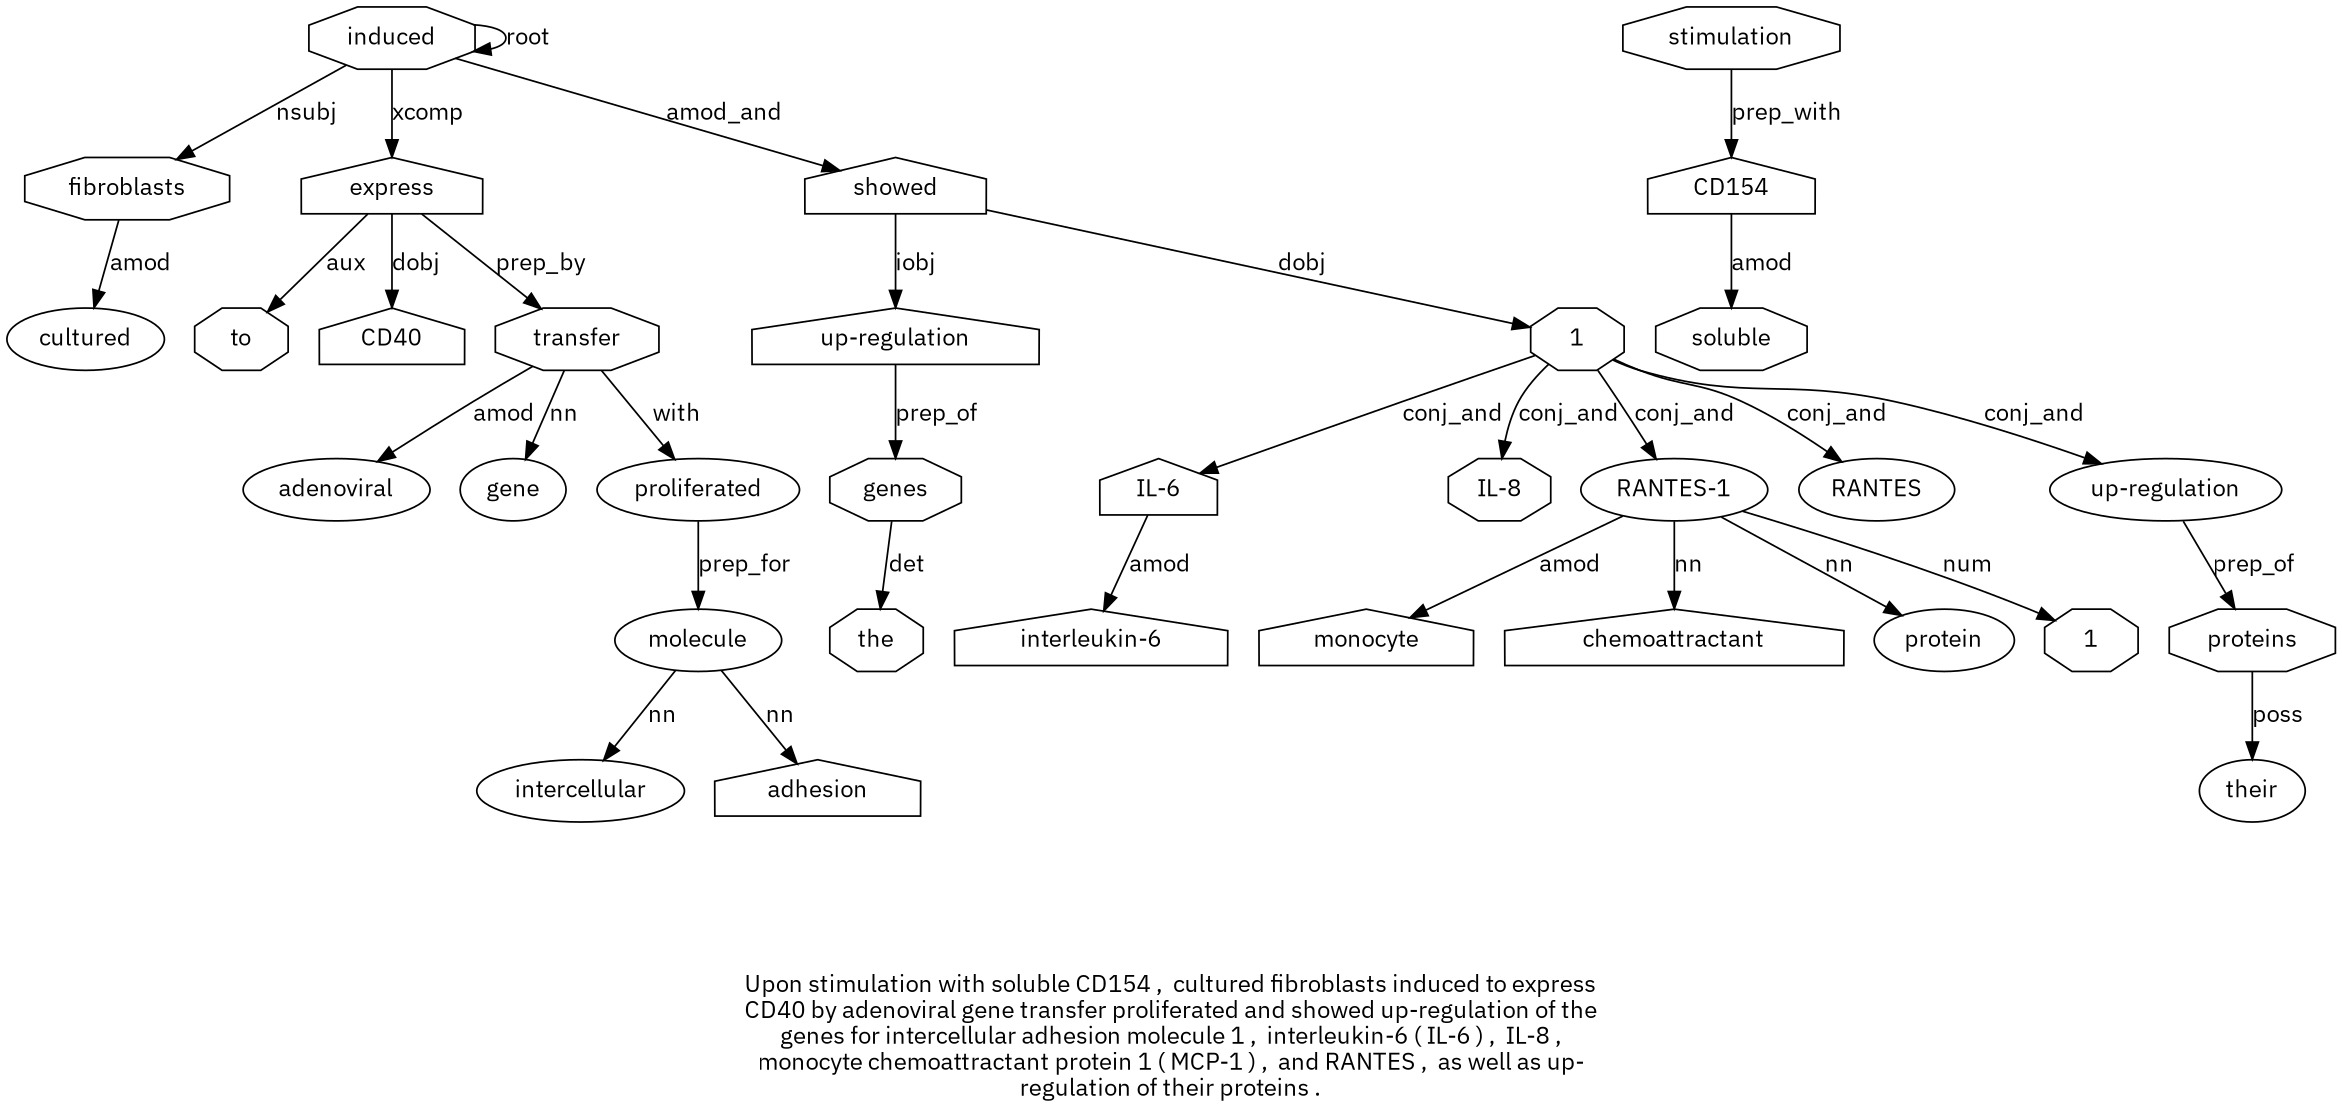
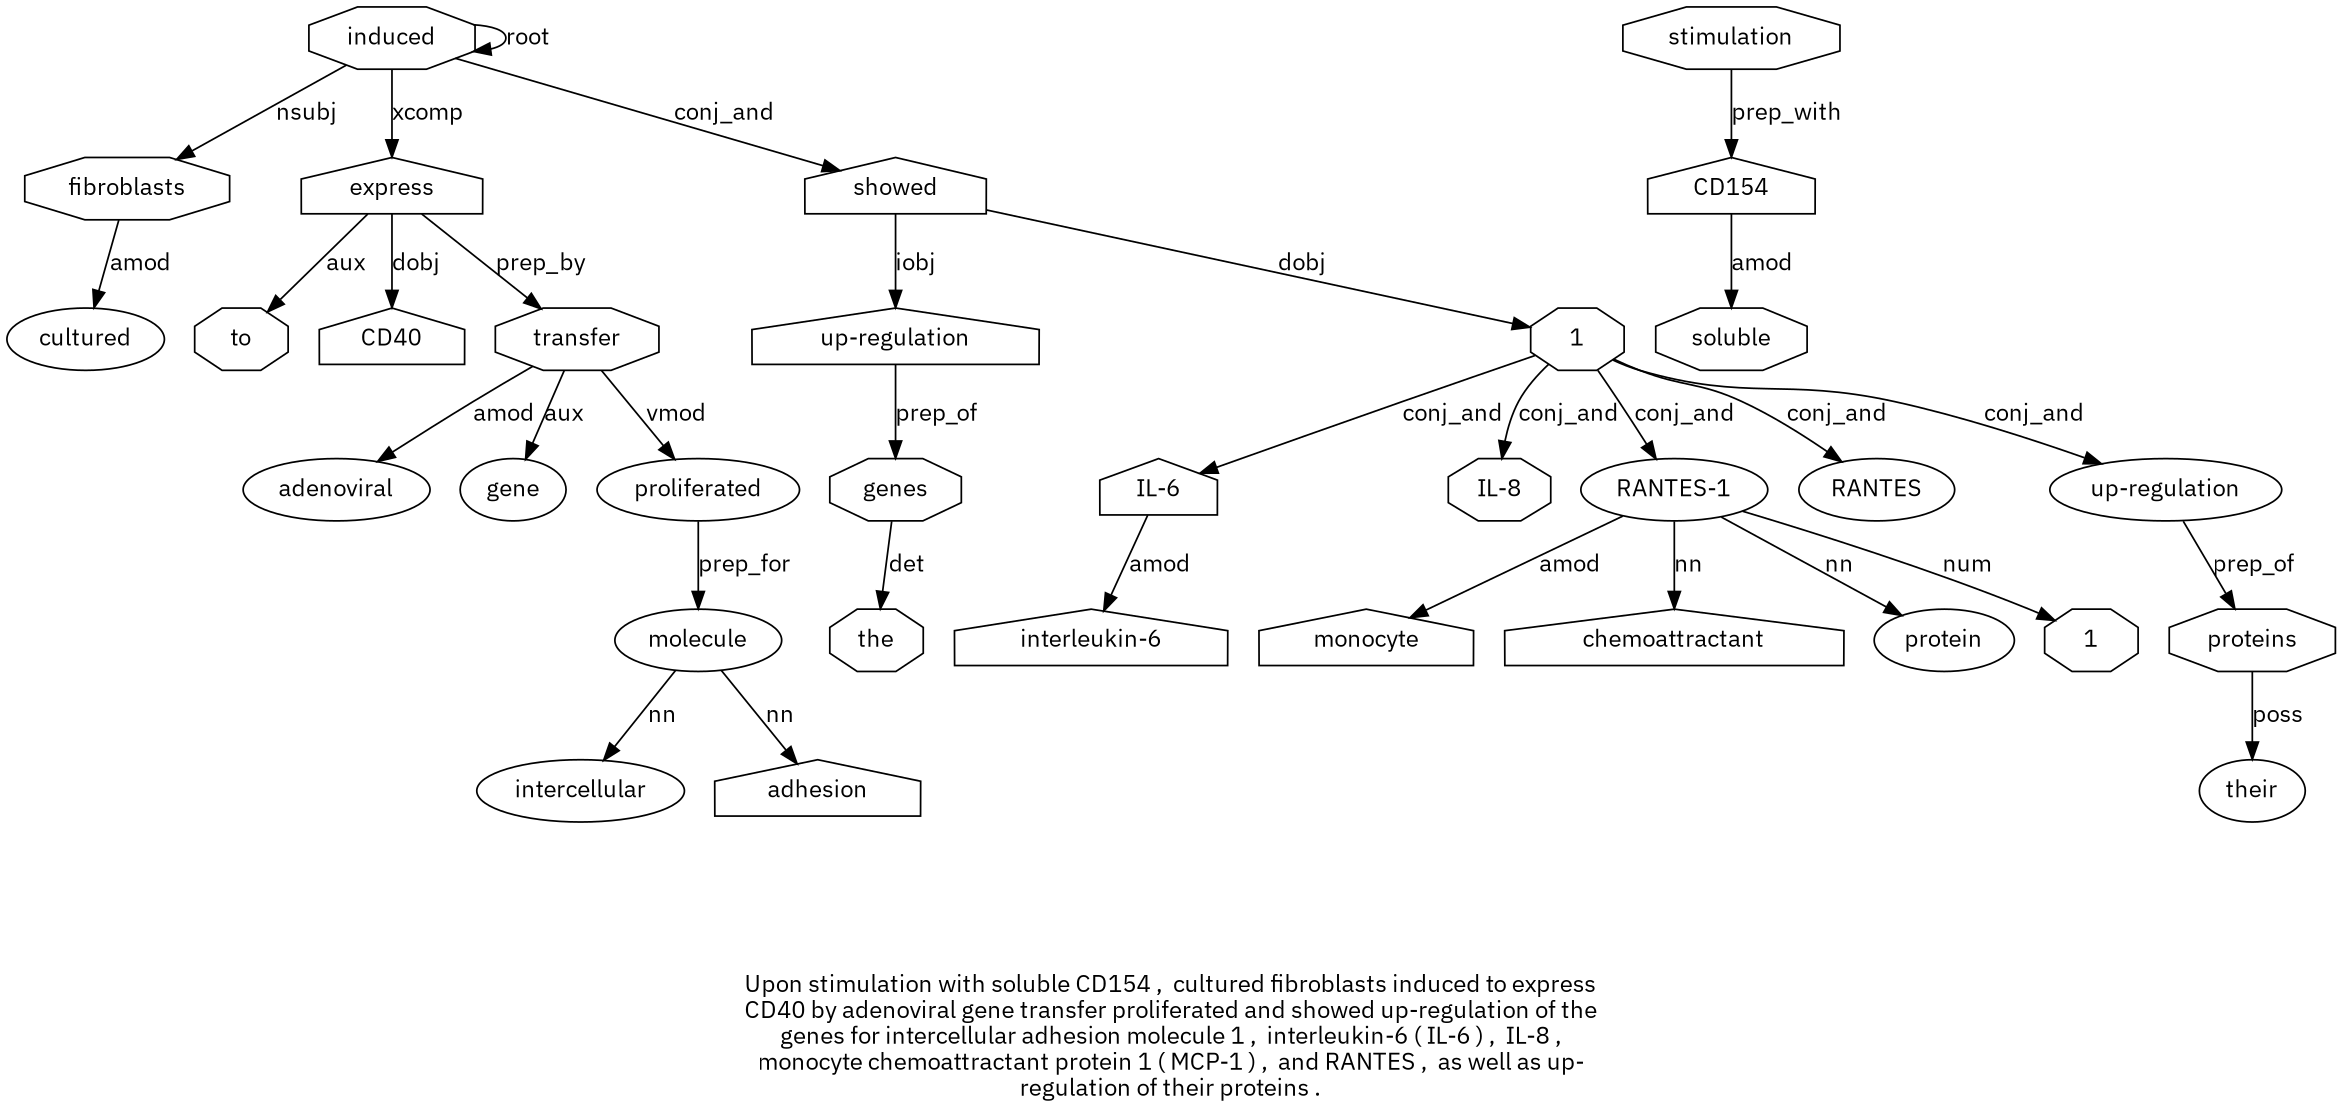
(724, 113) -> (724, 113)
(564, 414) -> (564, 414)
(677, 414) -> (677, 414)
